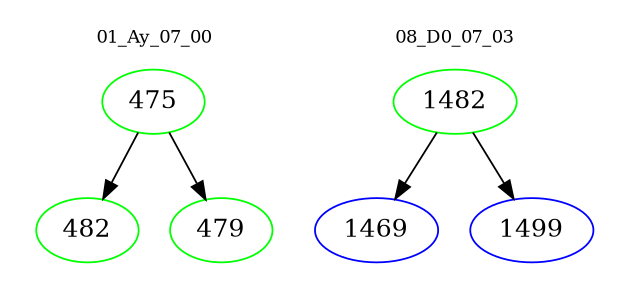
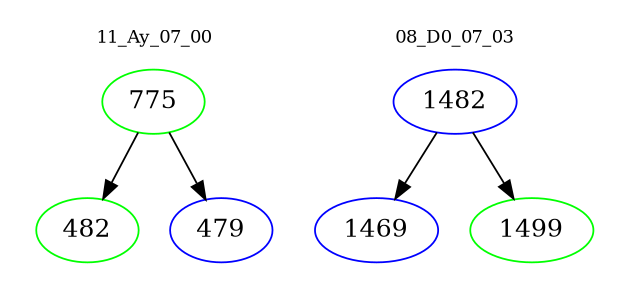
(154, 38) -> (154, 38)
(153, 102) -> (153, 102)
(455, 102) -> (455, 102)
(221, 230) -> (221, 230)
(532, 230) -> (532, 230)
